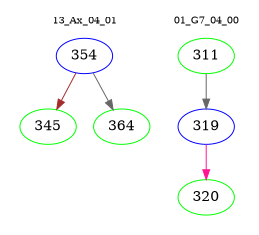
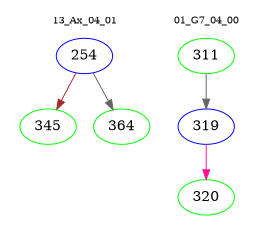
(84, 56) -> (84, 56)
